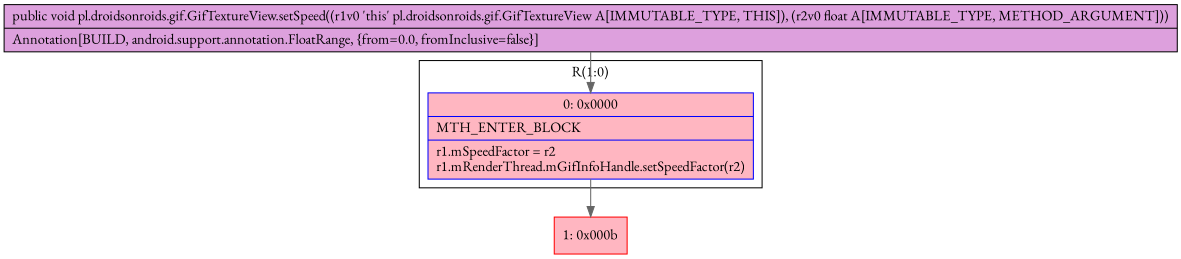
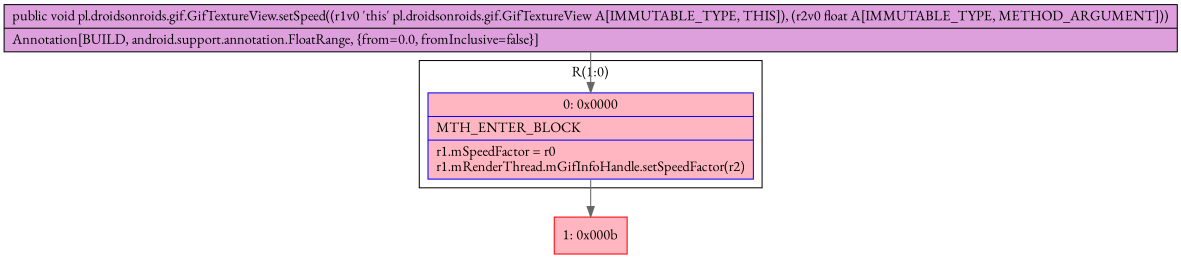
(496, 151) -> (496, 151)
